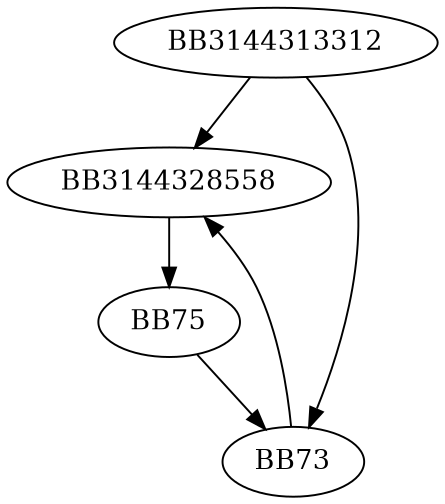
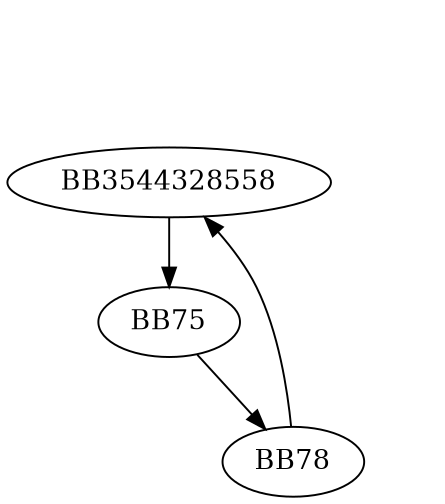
(276, 43) -> none
(169, 182) -> (169, 182)
(293, 462) -> (293, 462)
